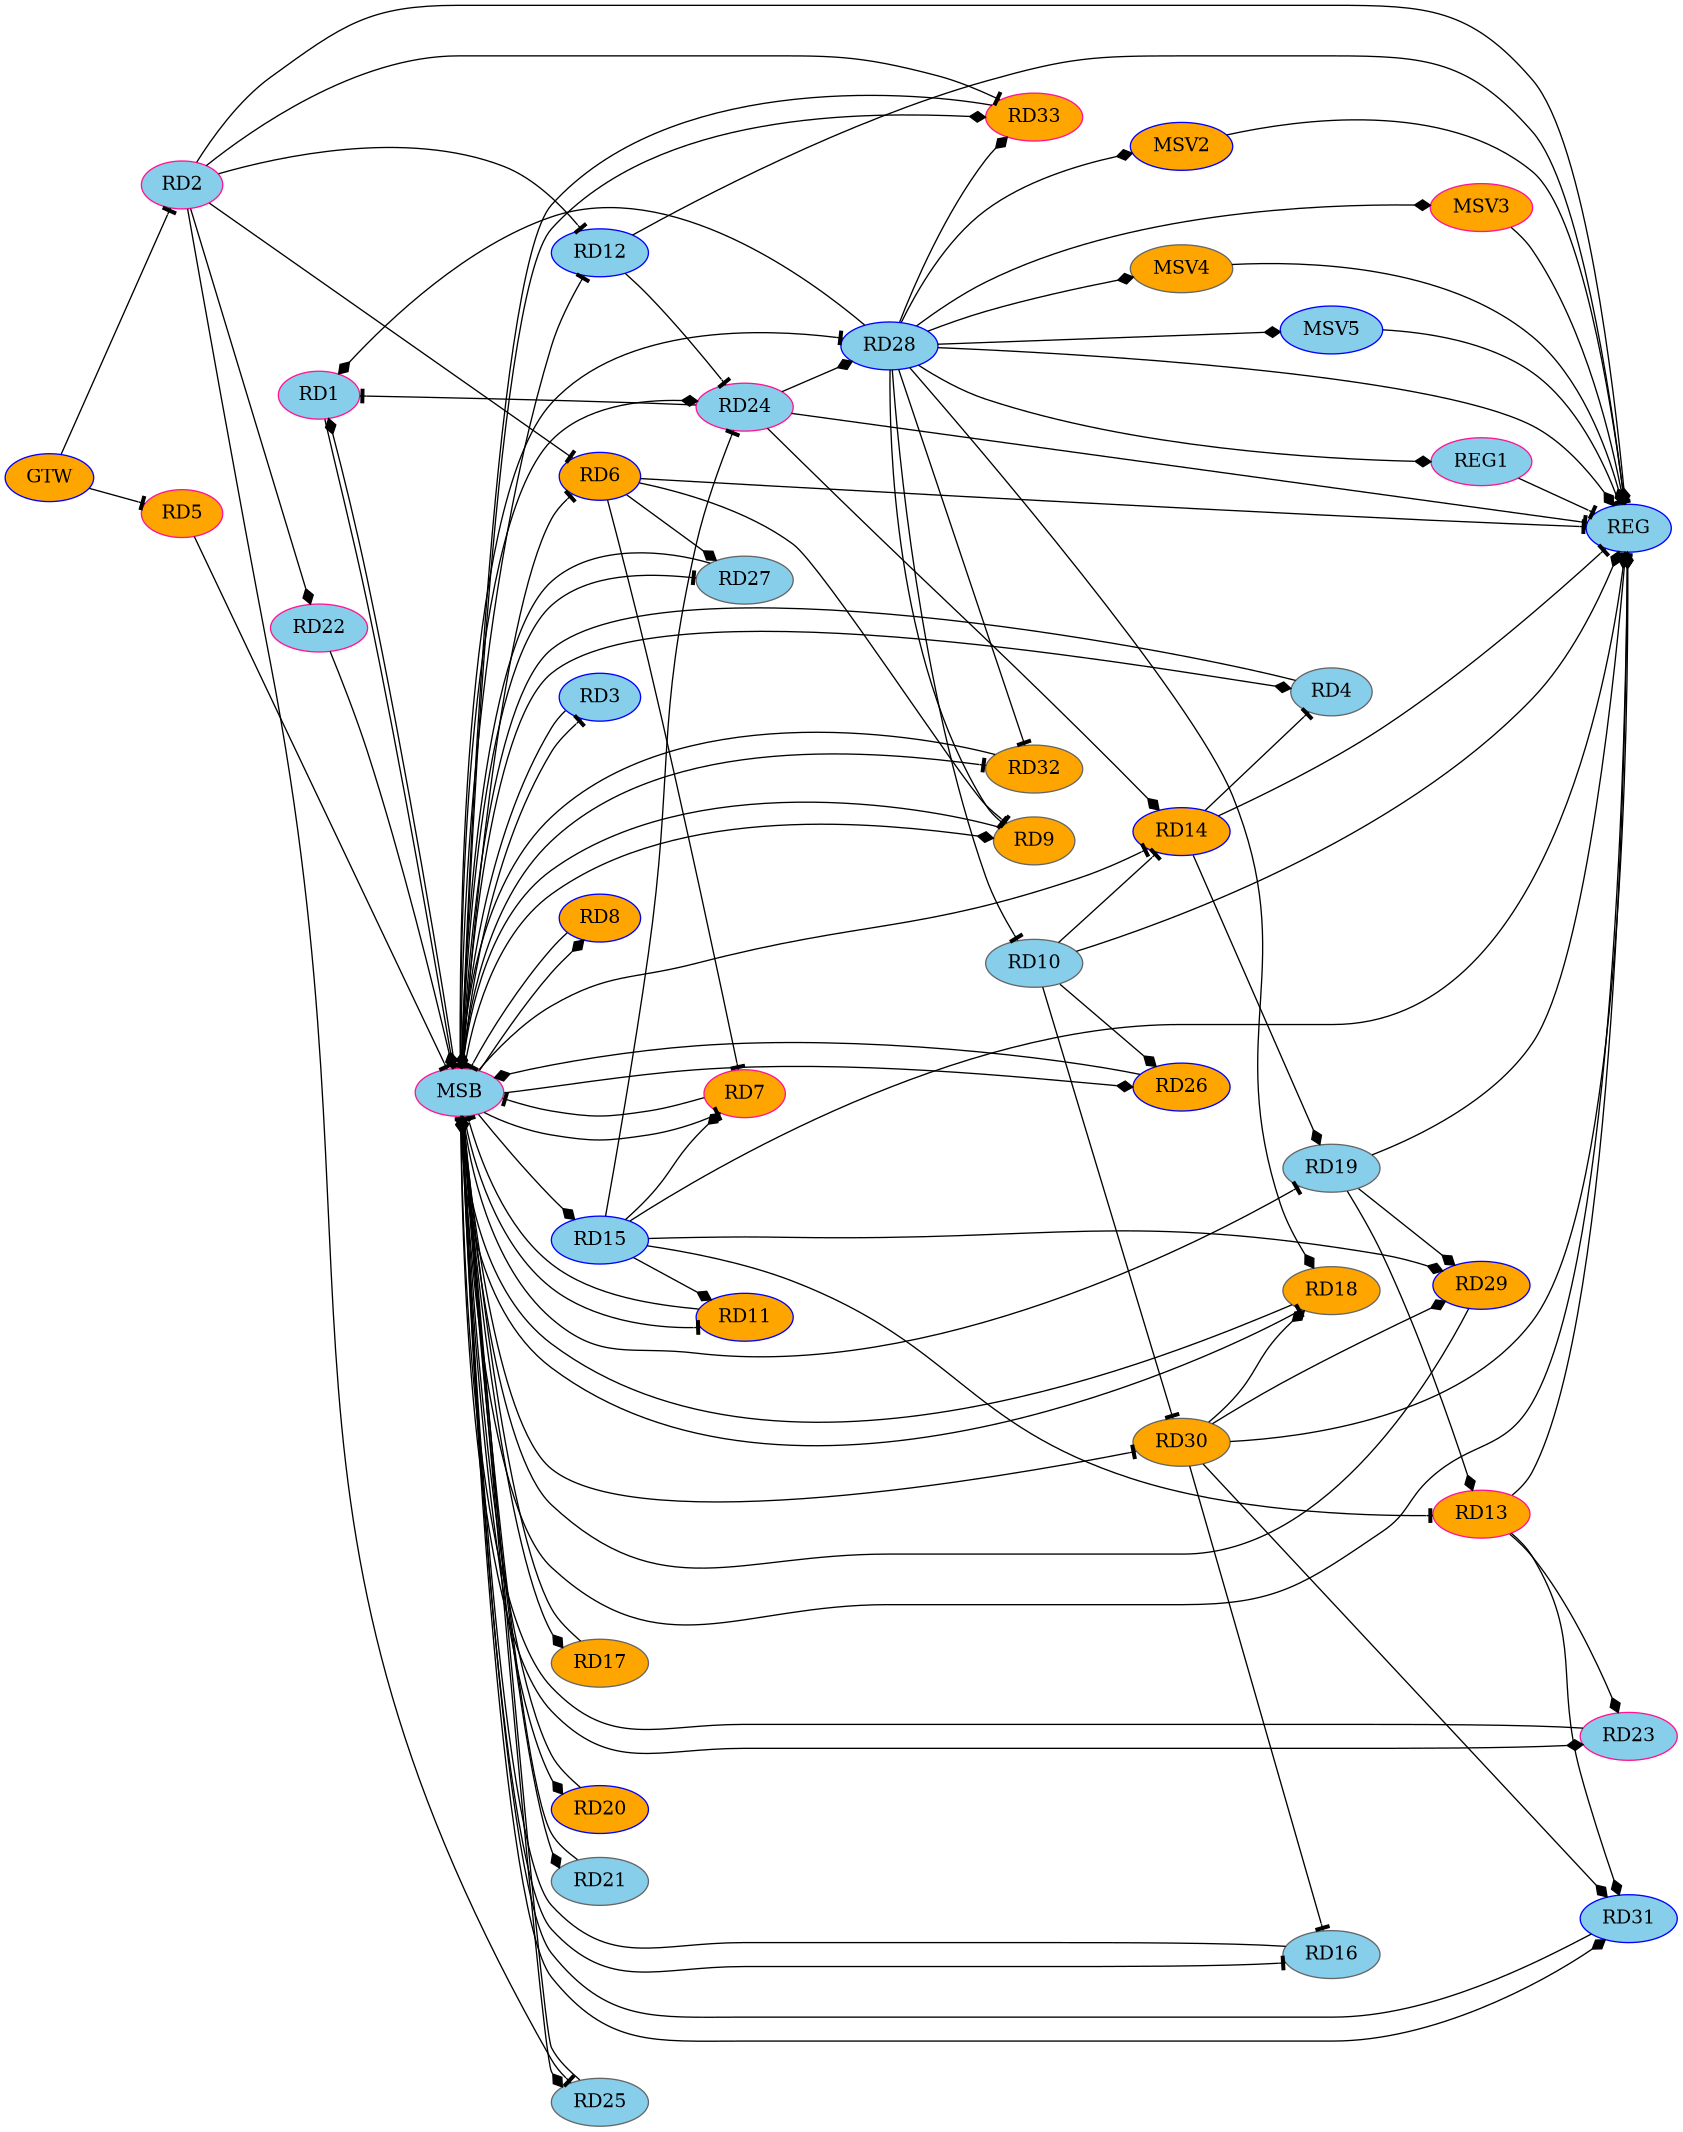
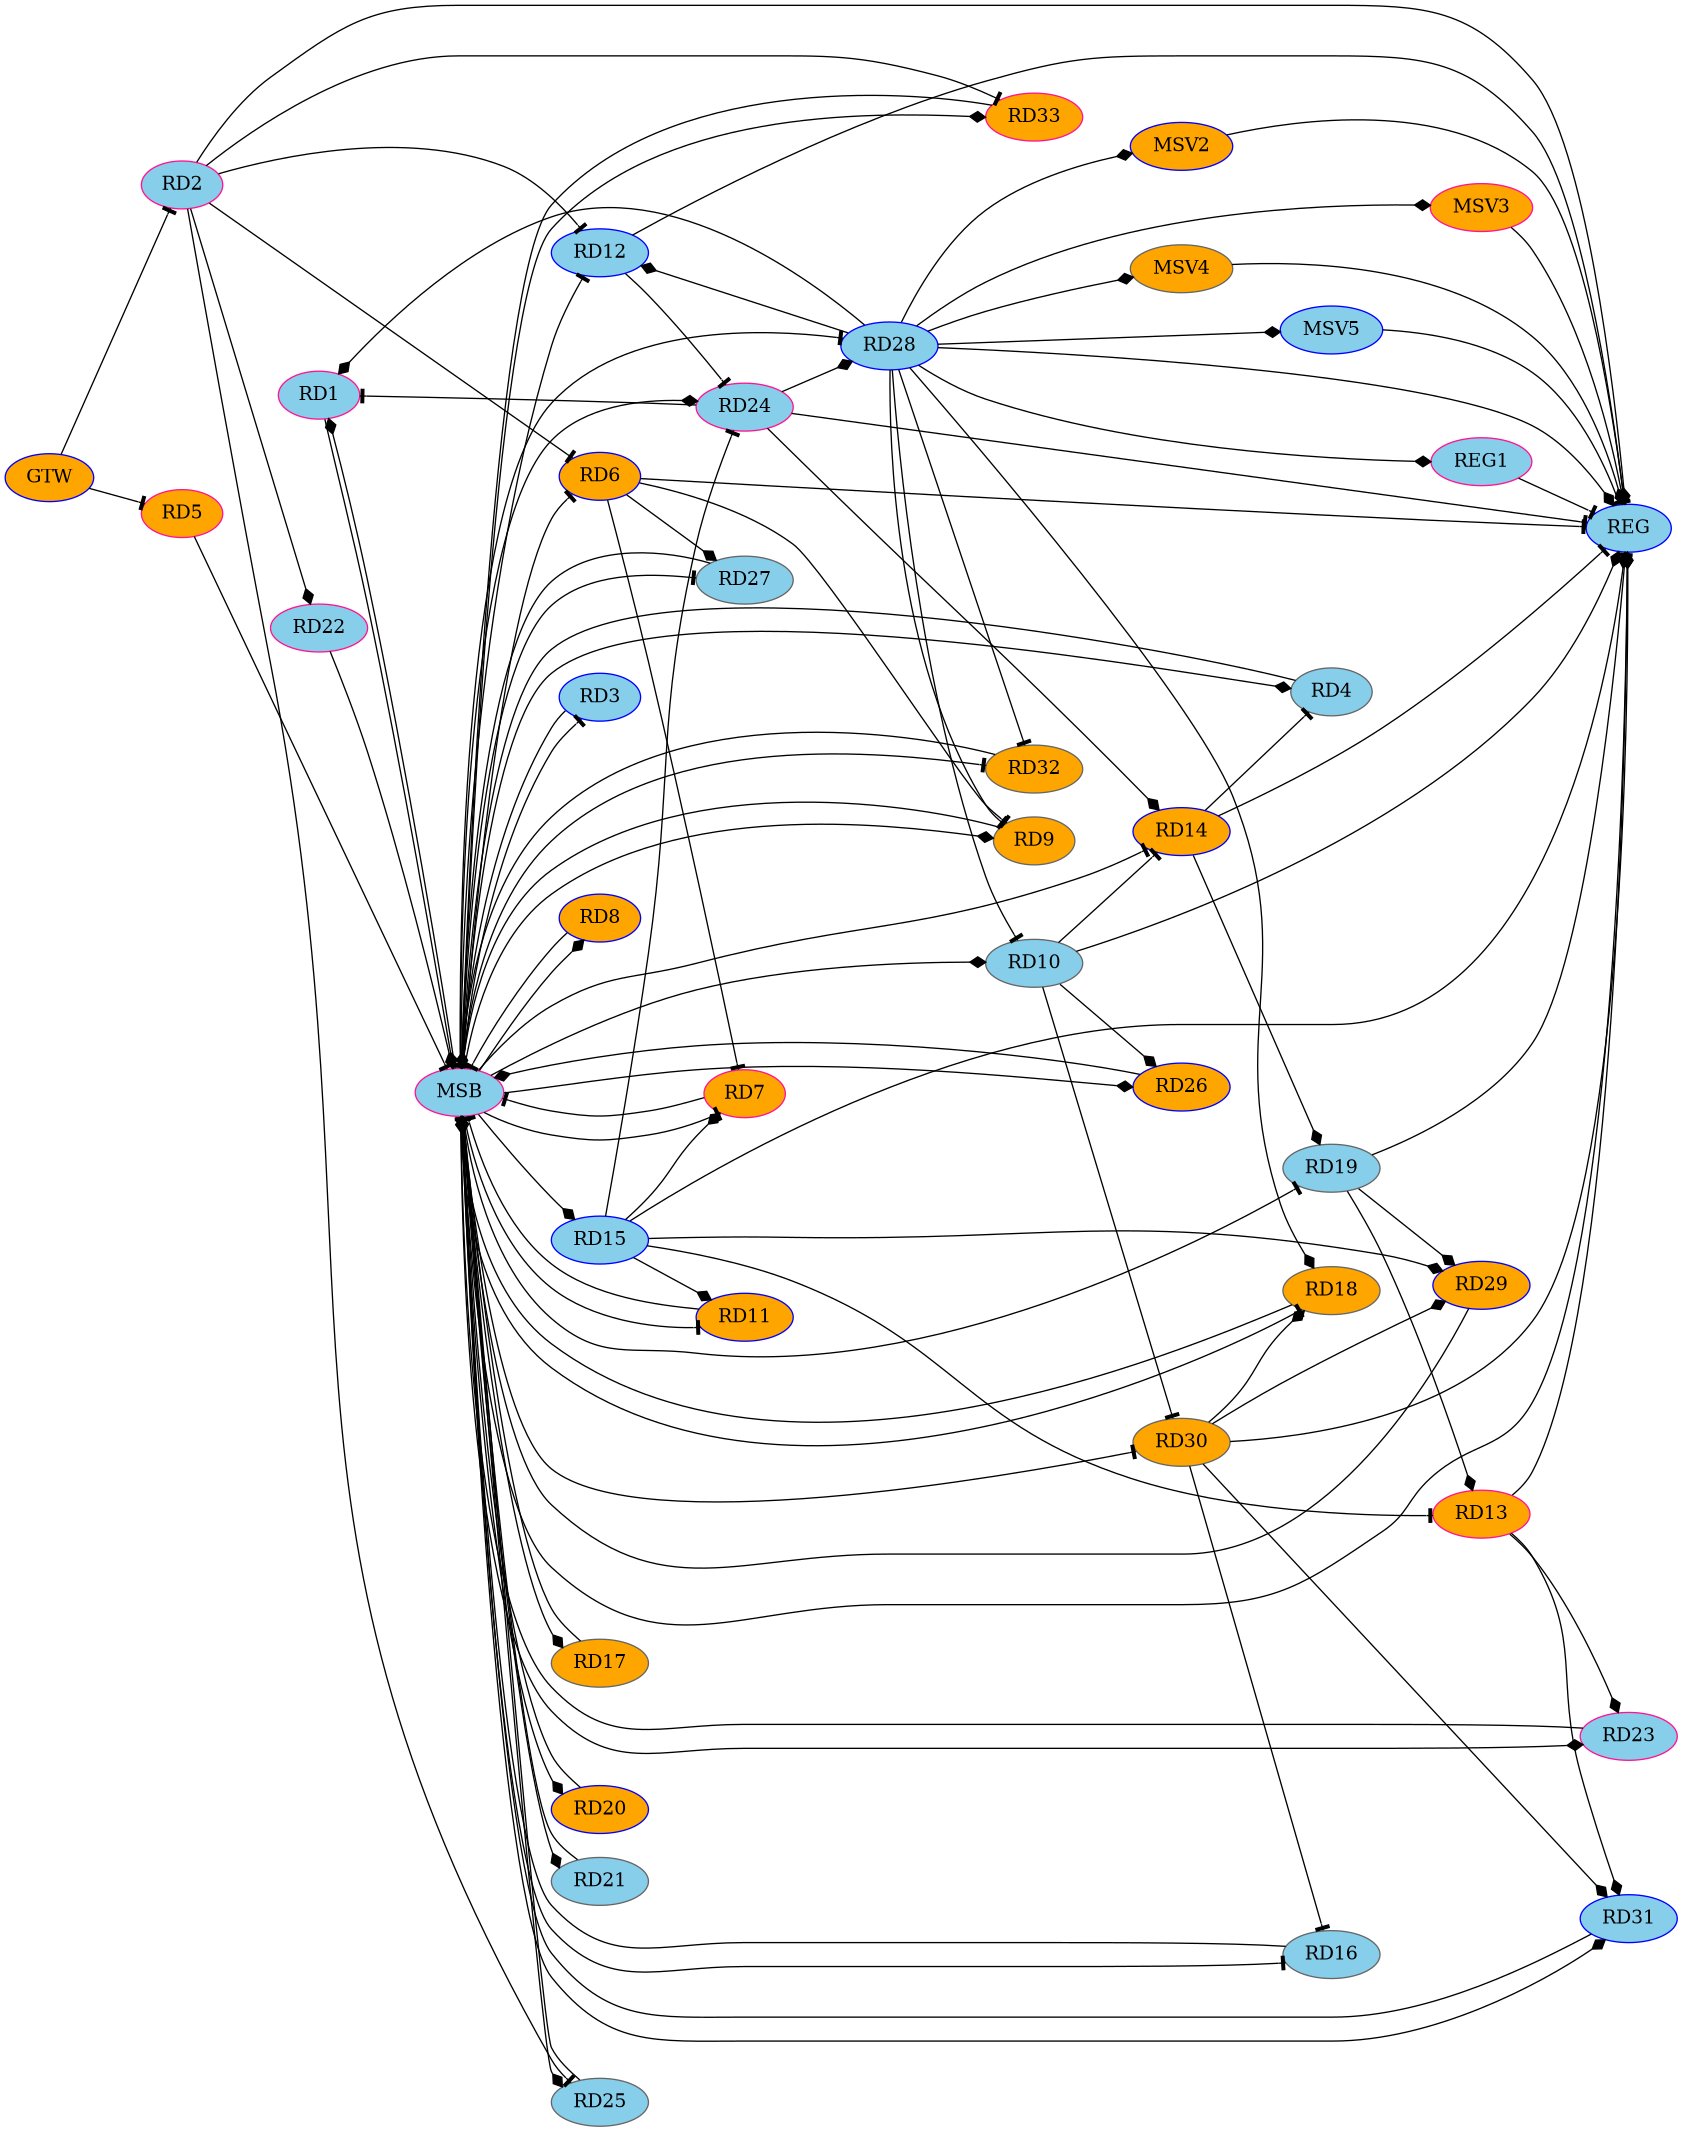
(941, 231) -> (752, 302)
none -> (710, 987)
